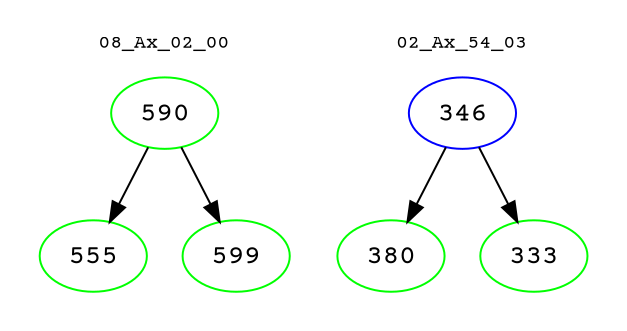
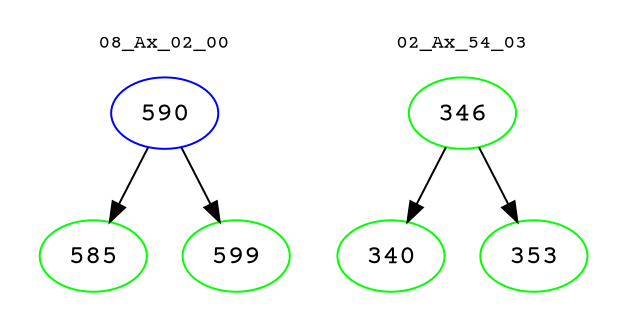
(165, 113) -> (165, 113)
(462, 113) -> (462, 113)
(93, 256) -> (93, 256)
(391, 256) -> (391, 256)
(534, 256) -> (534, 256)
